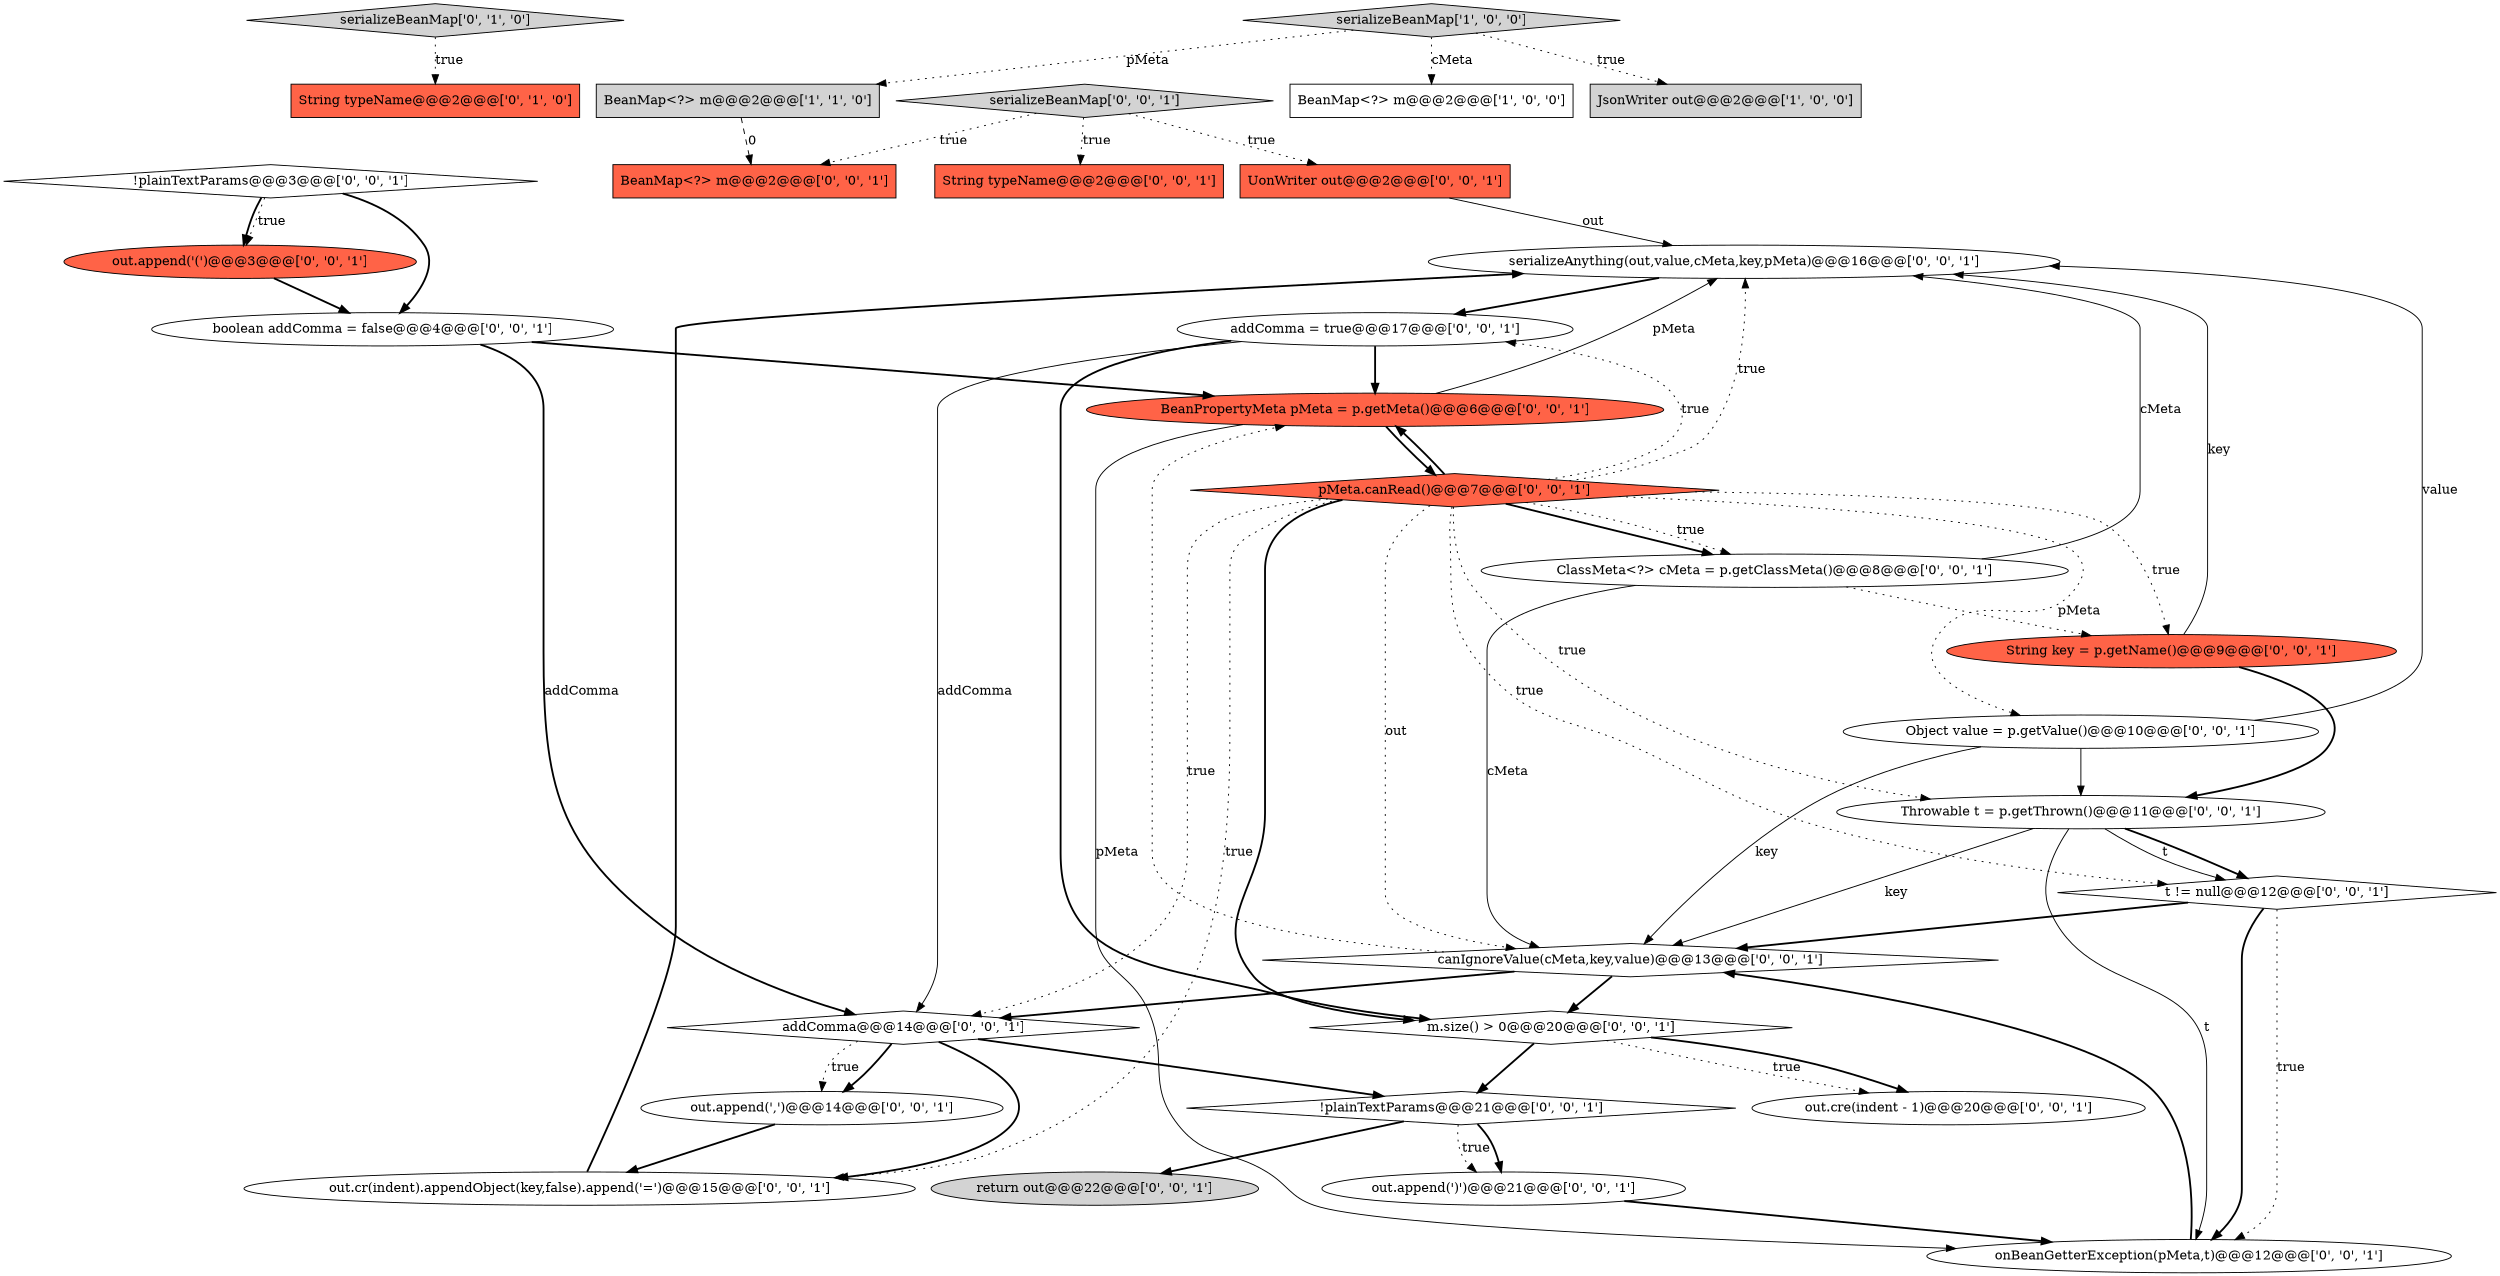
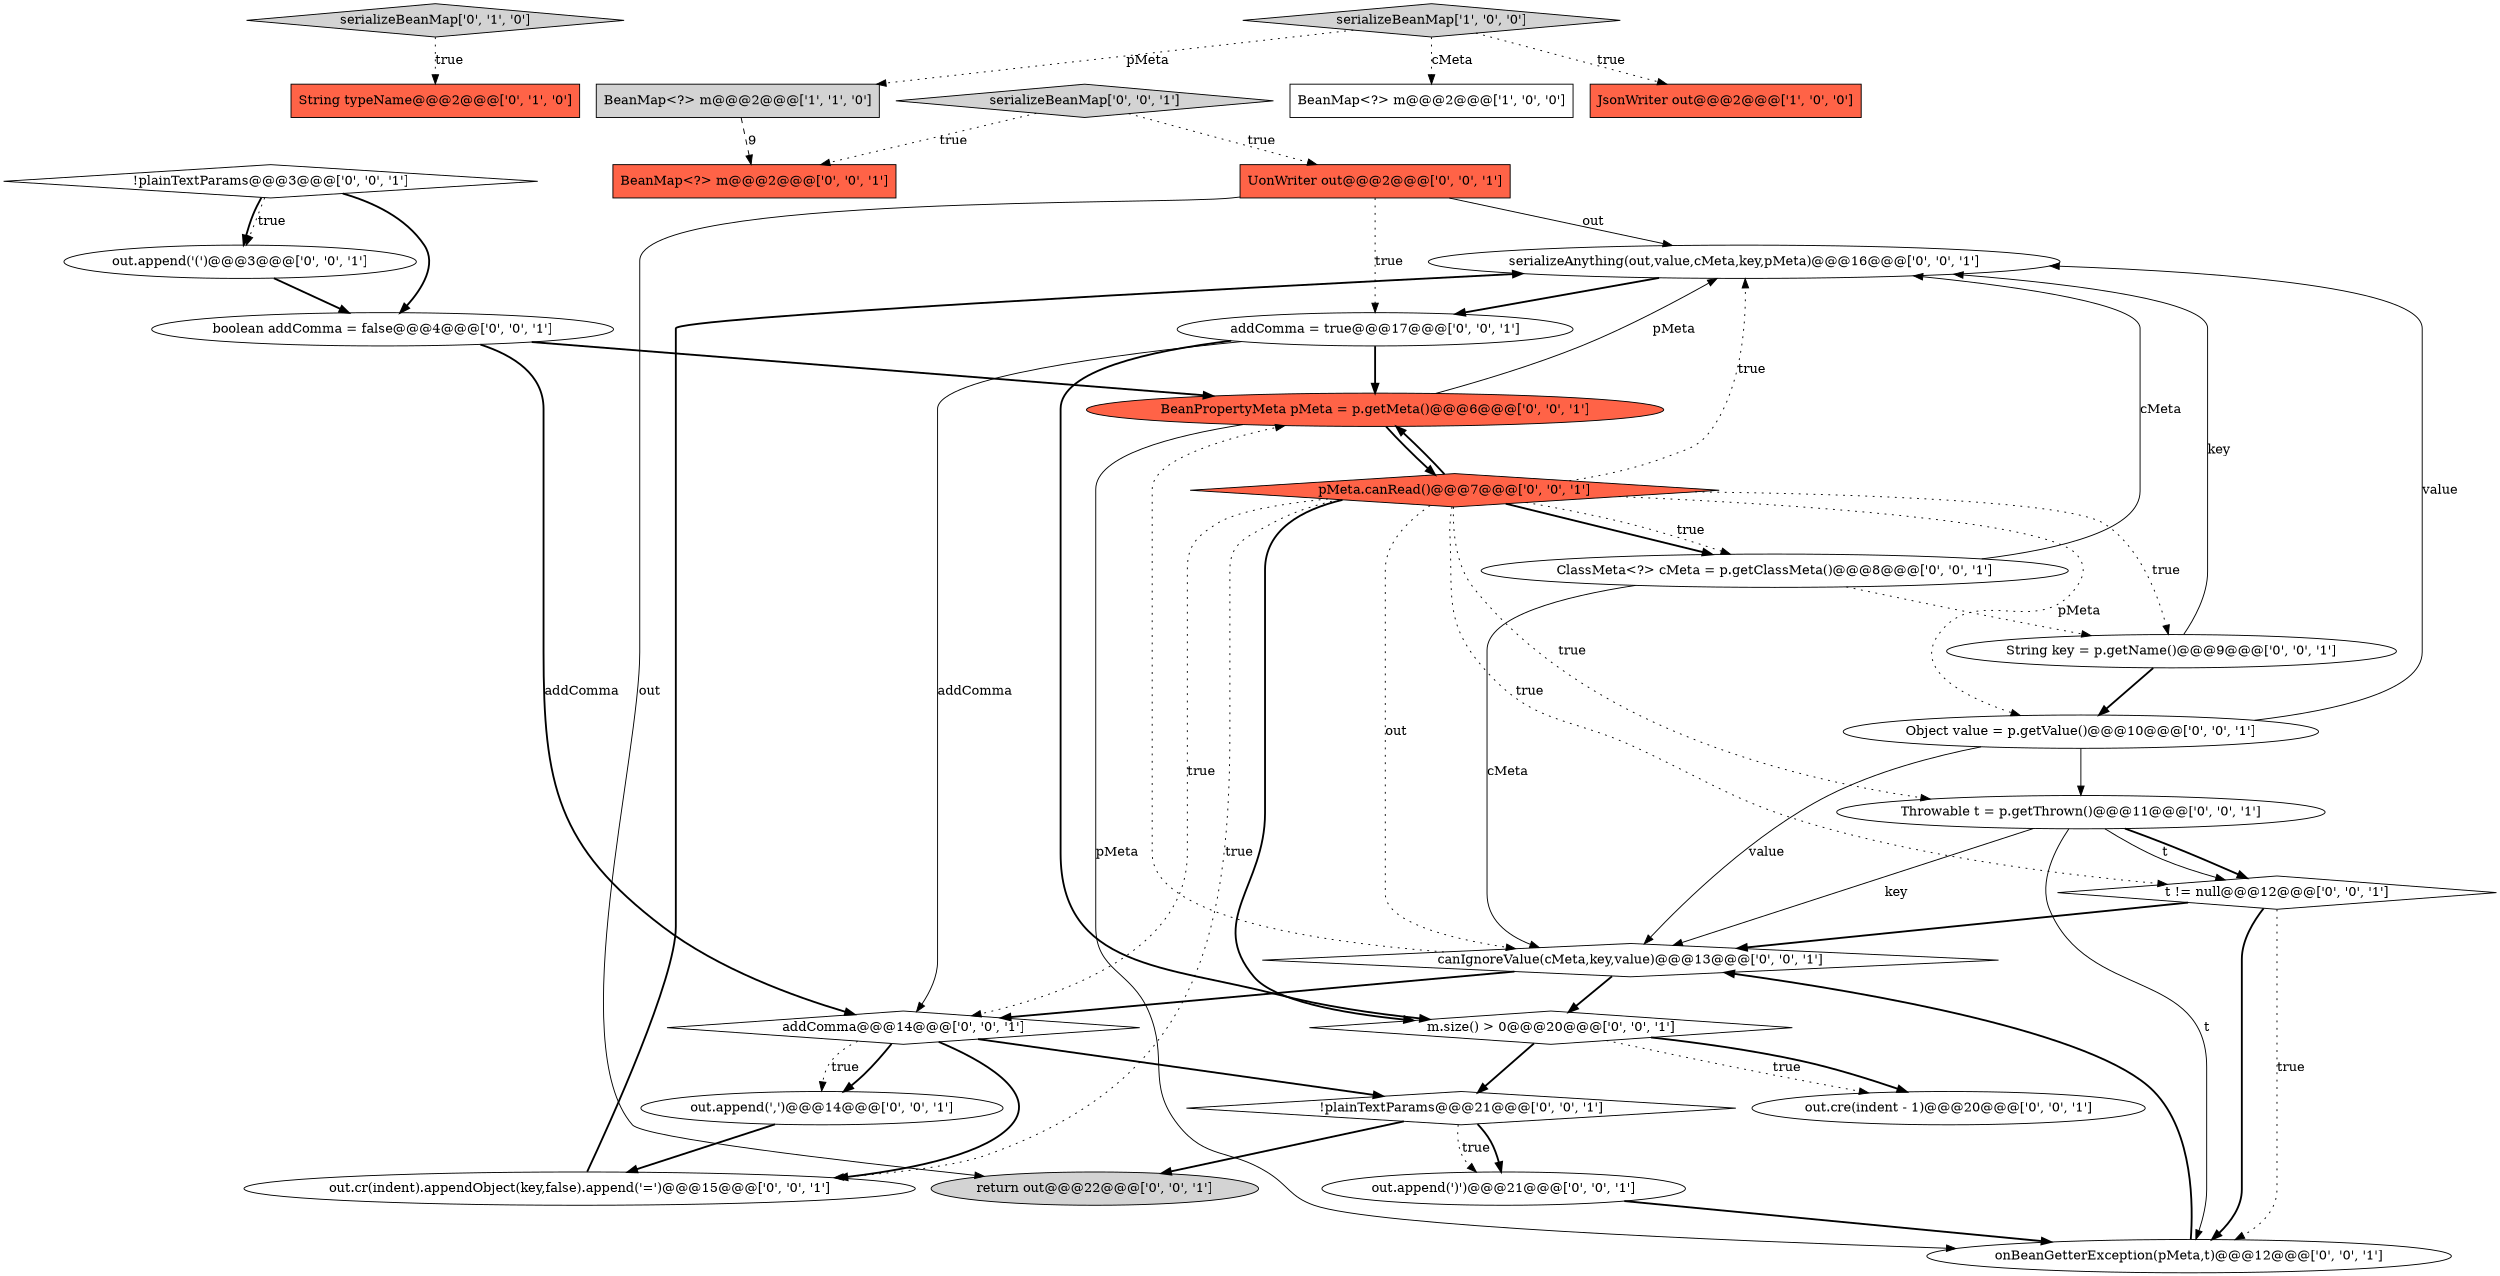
(1726, 101) -> (1726, 101)
(753, 141) -> (753, 141)
(1079, 181) -> none
(240, 262) -> (240, 262)
(1676, 400) -> (1375, 251)
none -> (640, 564)
(2172, 651) -> (2172, 651)
(2327, 748) -> (2130, 688)
(1767, 852) -> (1767, 852)
